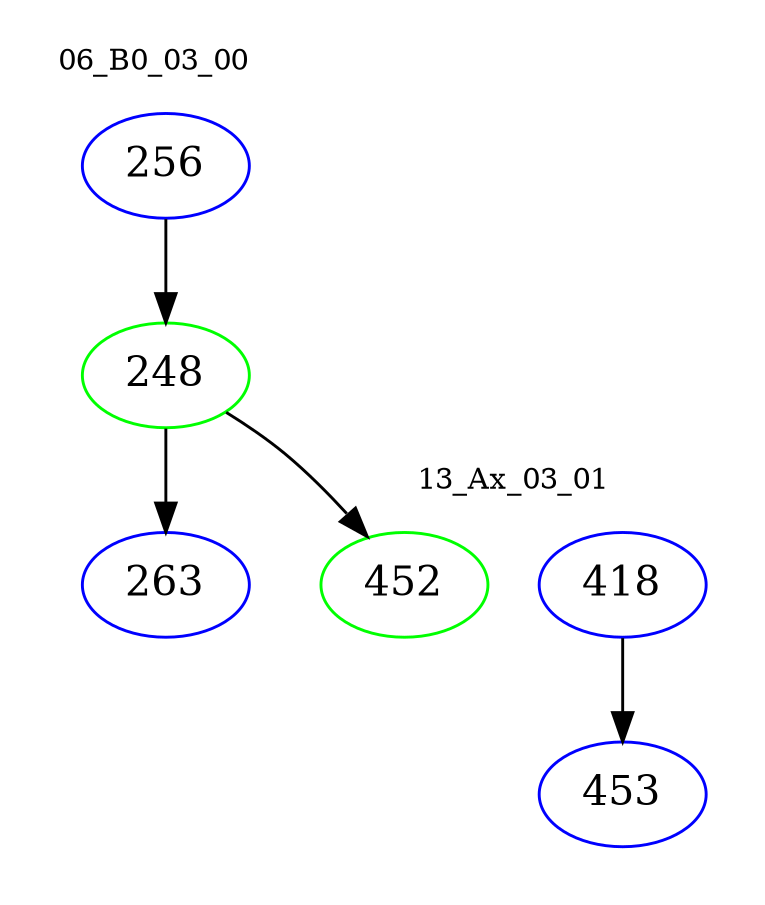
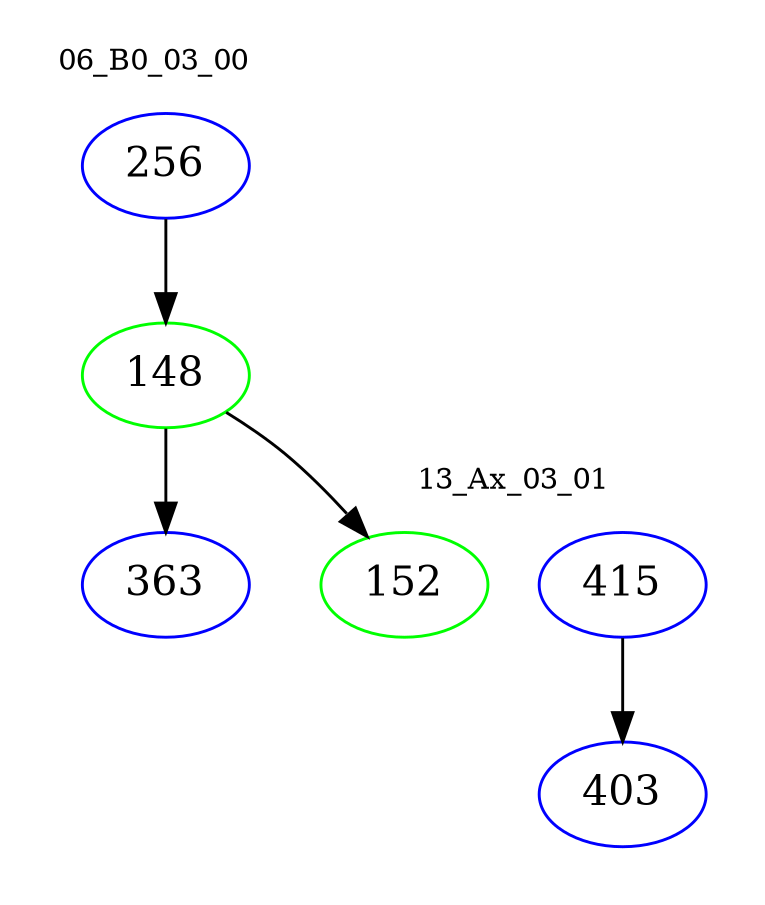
(166, 375) -> (166, 375)
(166, 585) -> (166, 585)
(404, 585) -> (404, 585)
(623, 585) -> (623, 585)
(623, 794) -> (623, 794)
